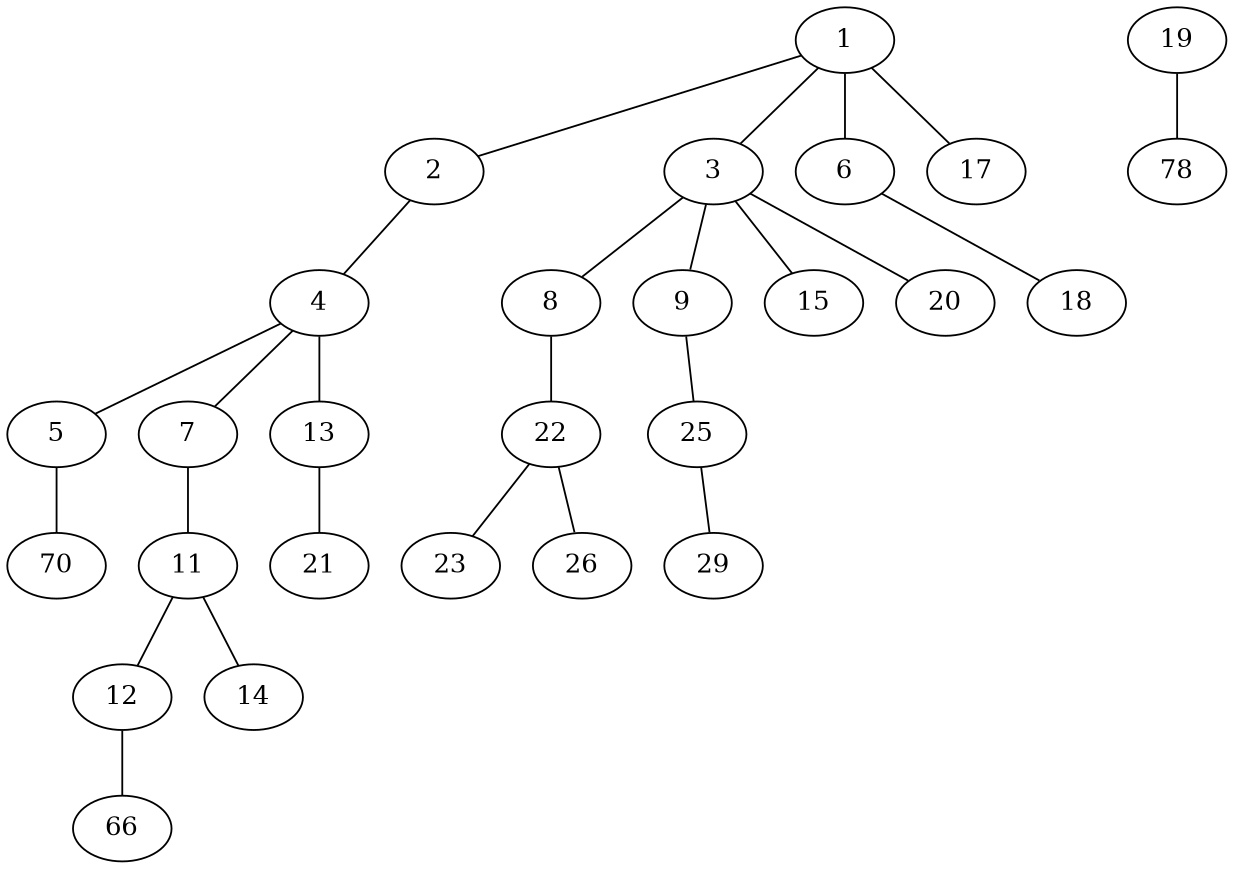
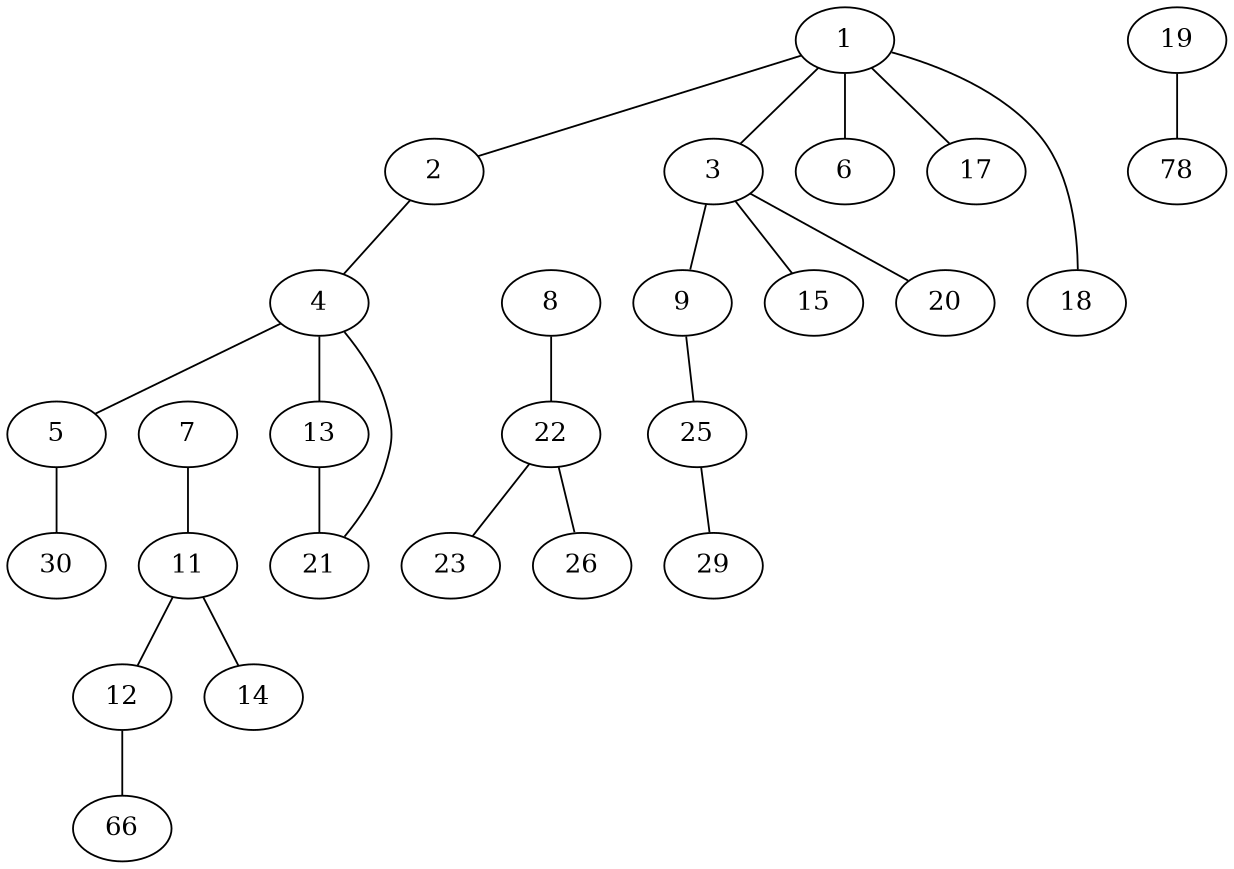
(633, 237) -> none
(961, 237) -> (1029, 124)
(254, 368) -> (392, 434)
(57, 566) -> (57, 566)
